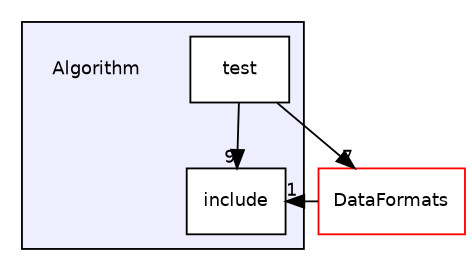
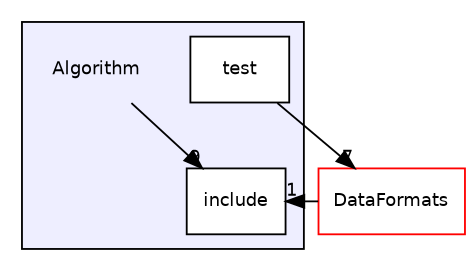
(238, 126) -> (160, 129)
